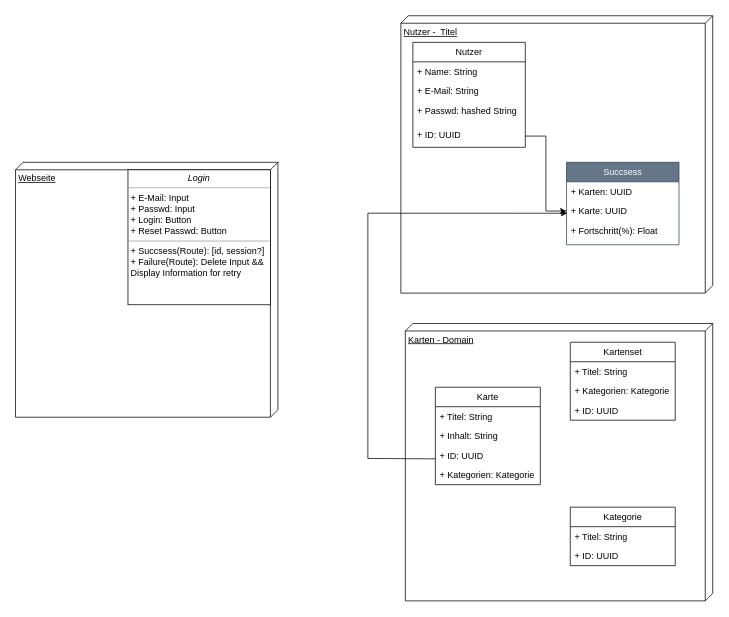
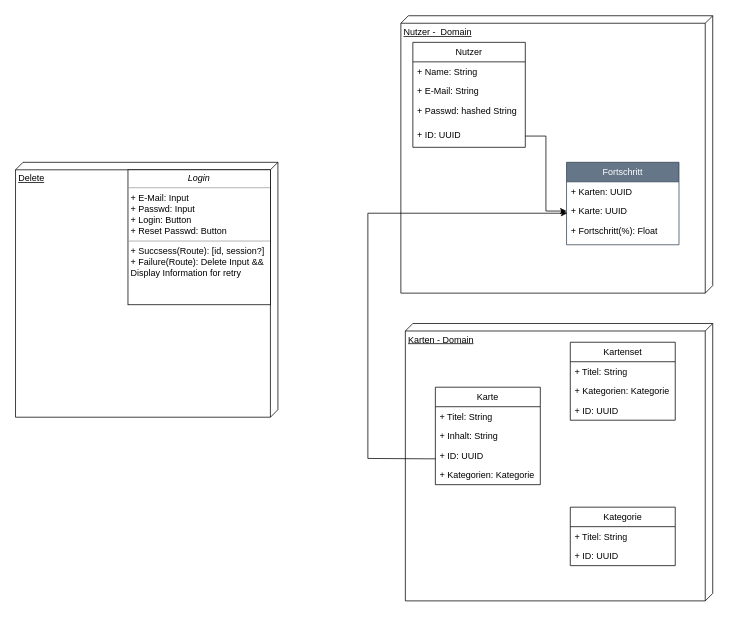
(437, 33) -> (441, 33)
(623, 172) -> (623, 172)
(37, 179) -> (32, 179)
